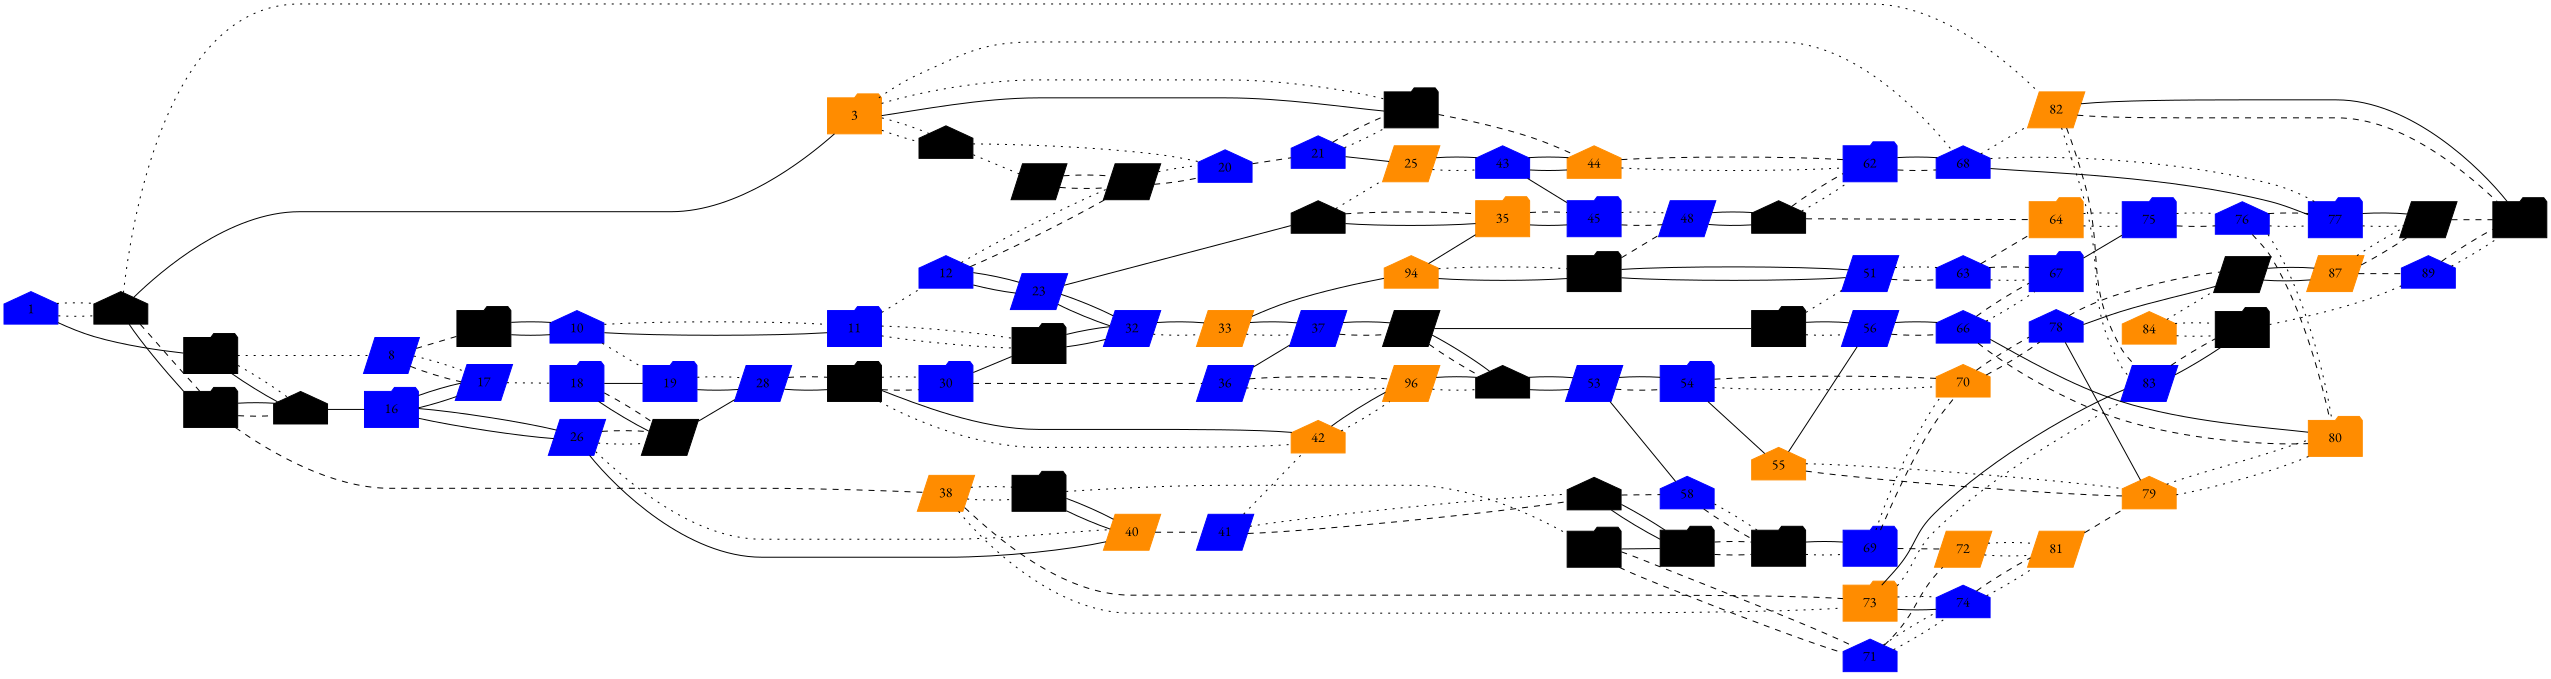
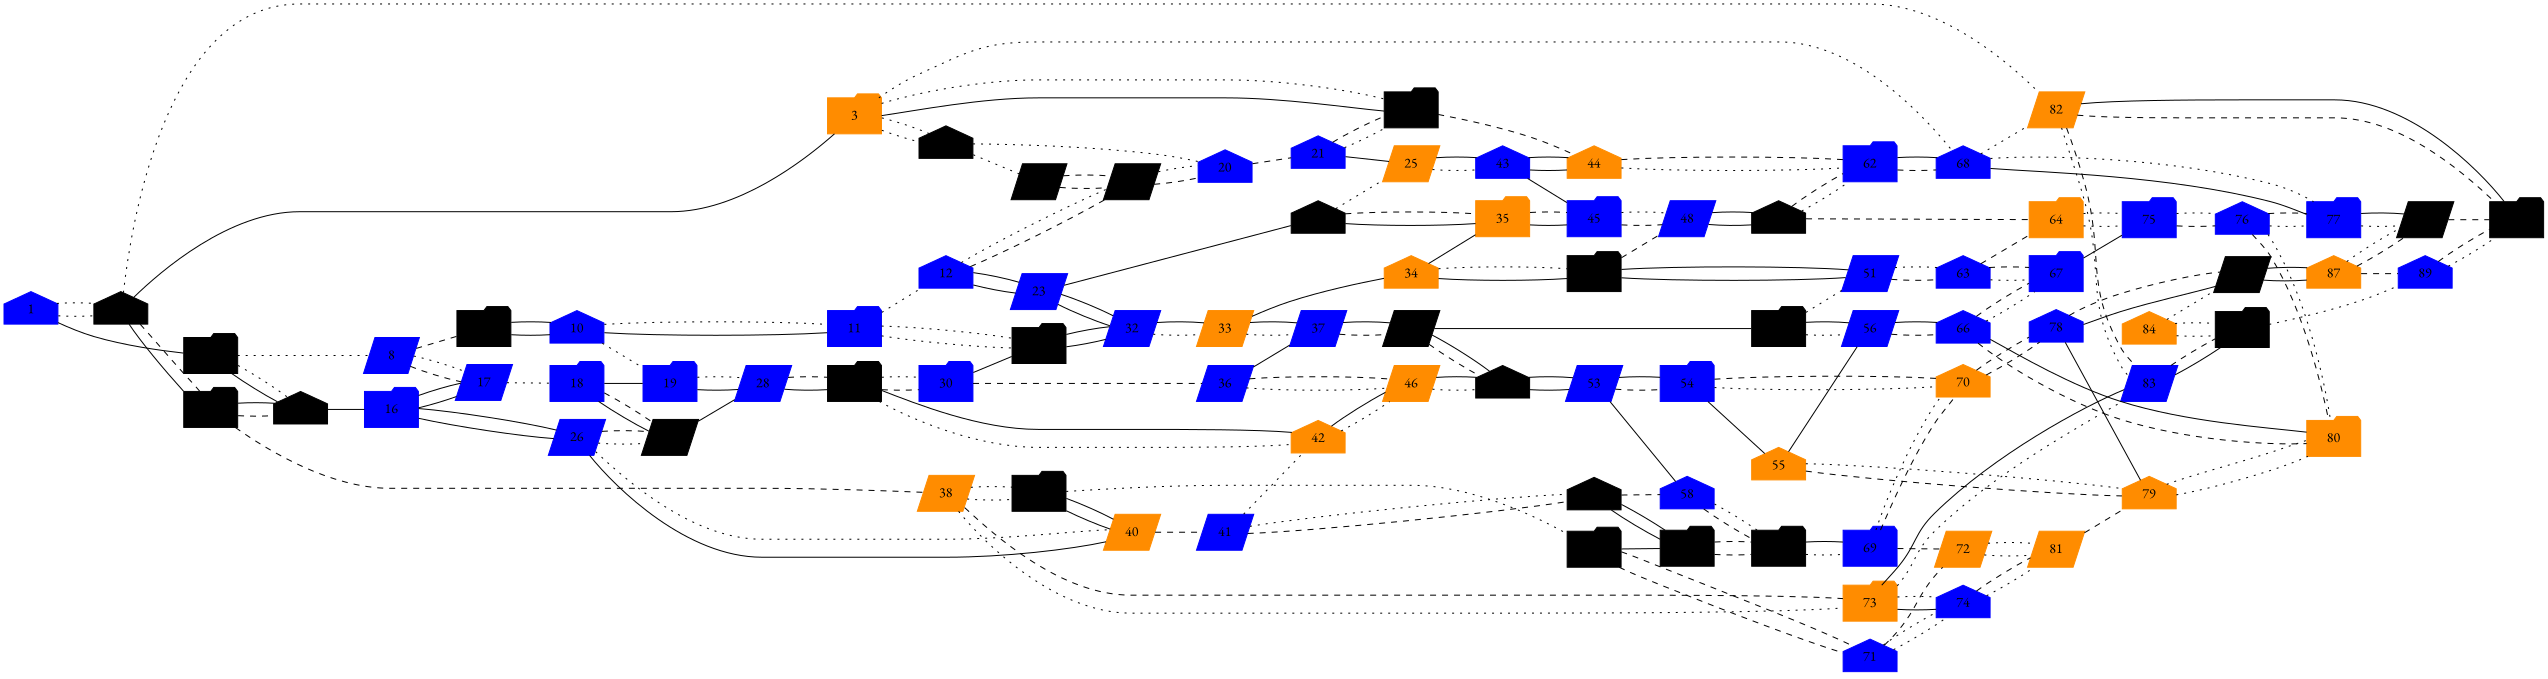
(1411, 274) -> (1411, 274)
(2335, 274) -> (2334, 274)
(1411, 383) -> (1411, 383)
